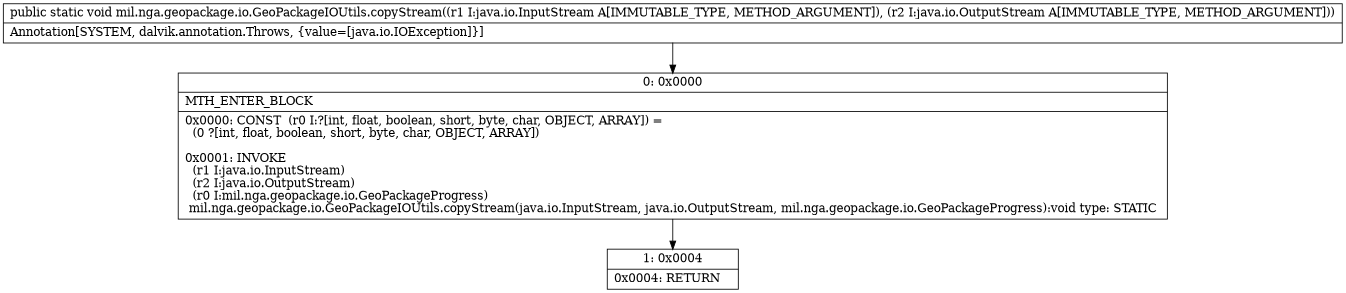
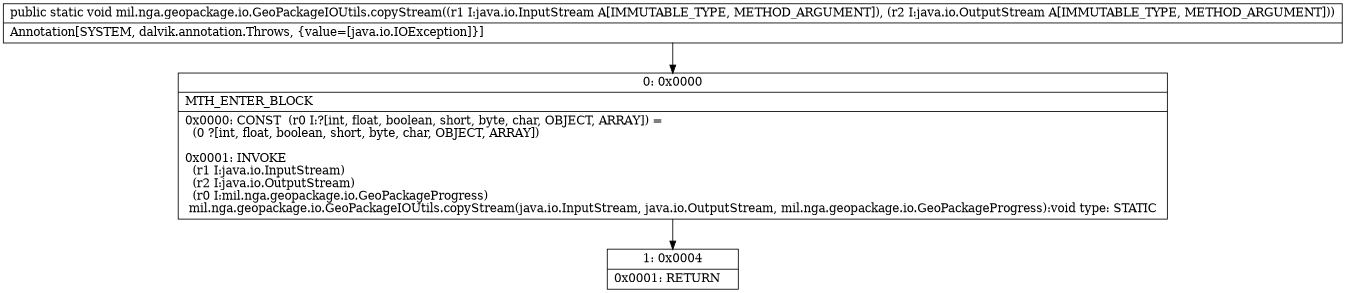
(673, 279) -> (673, 279)
